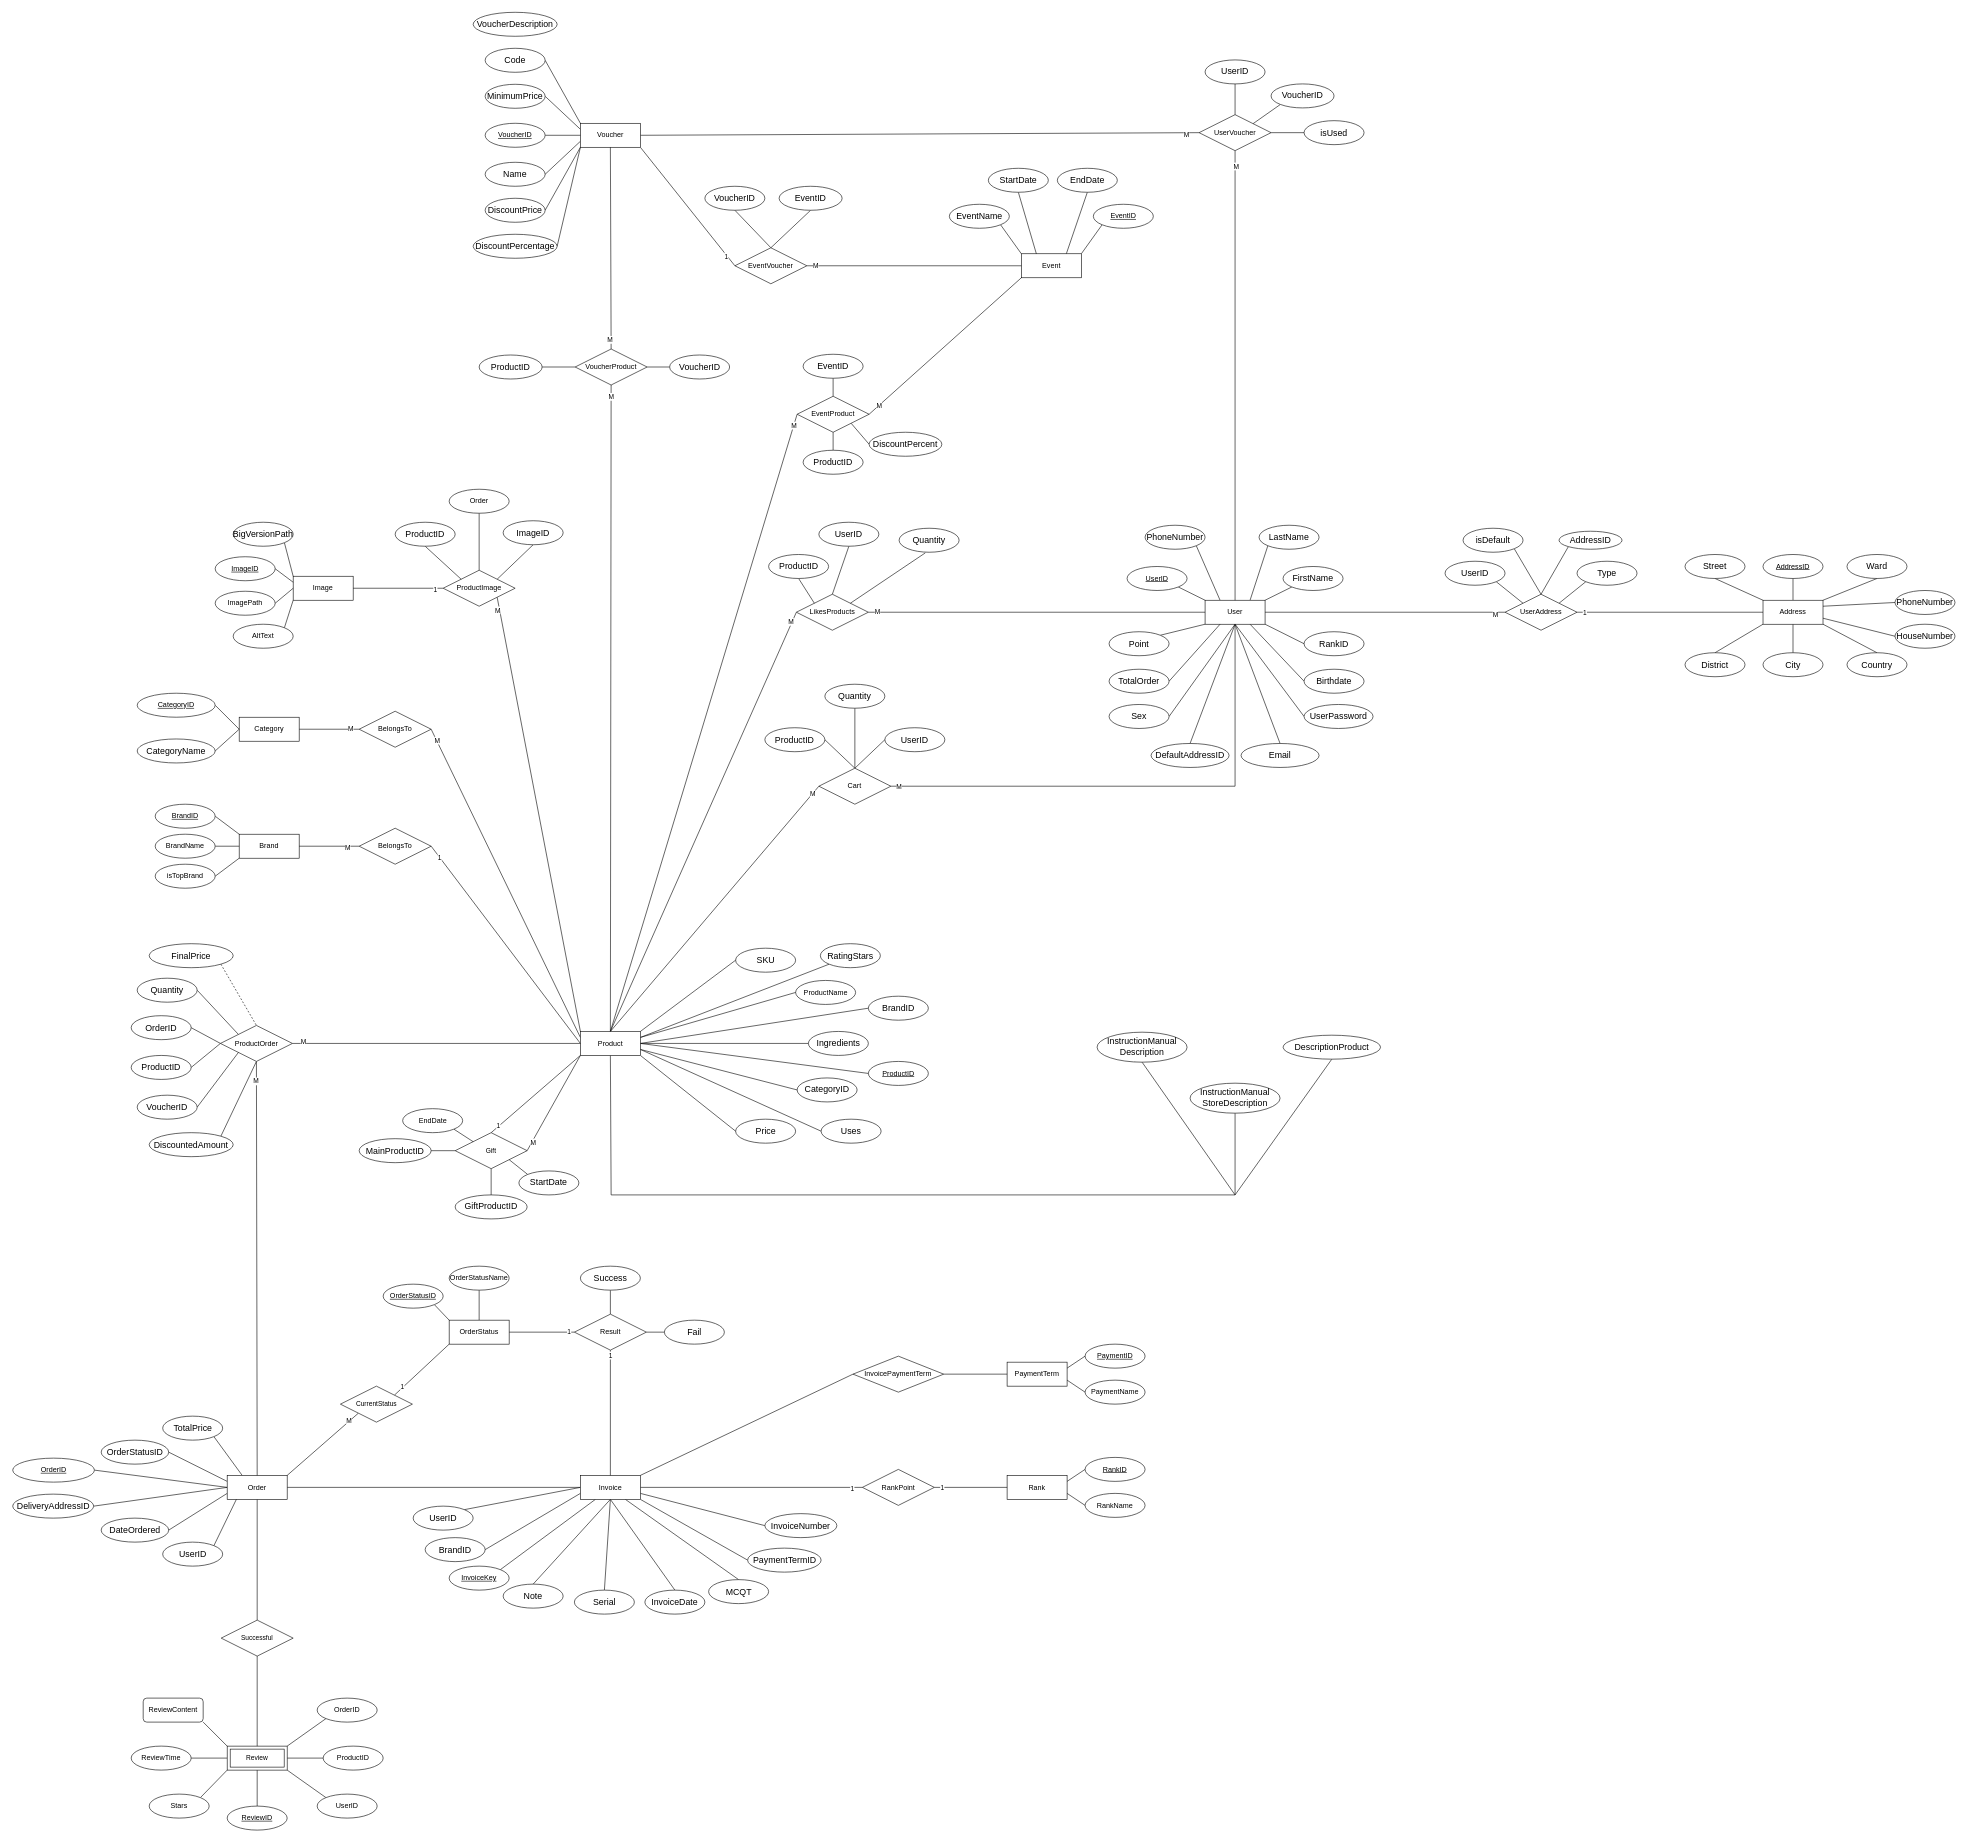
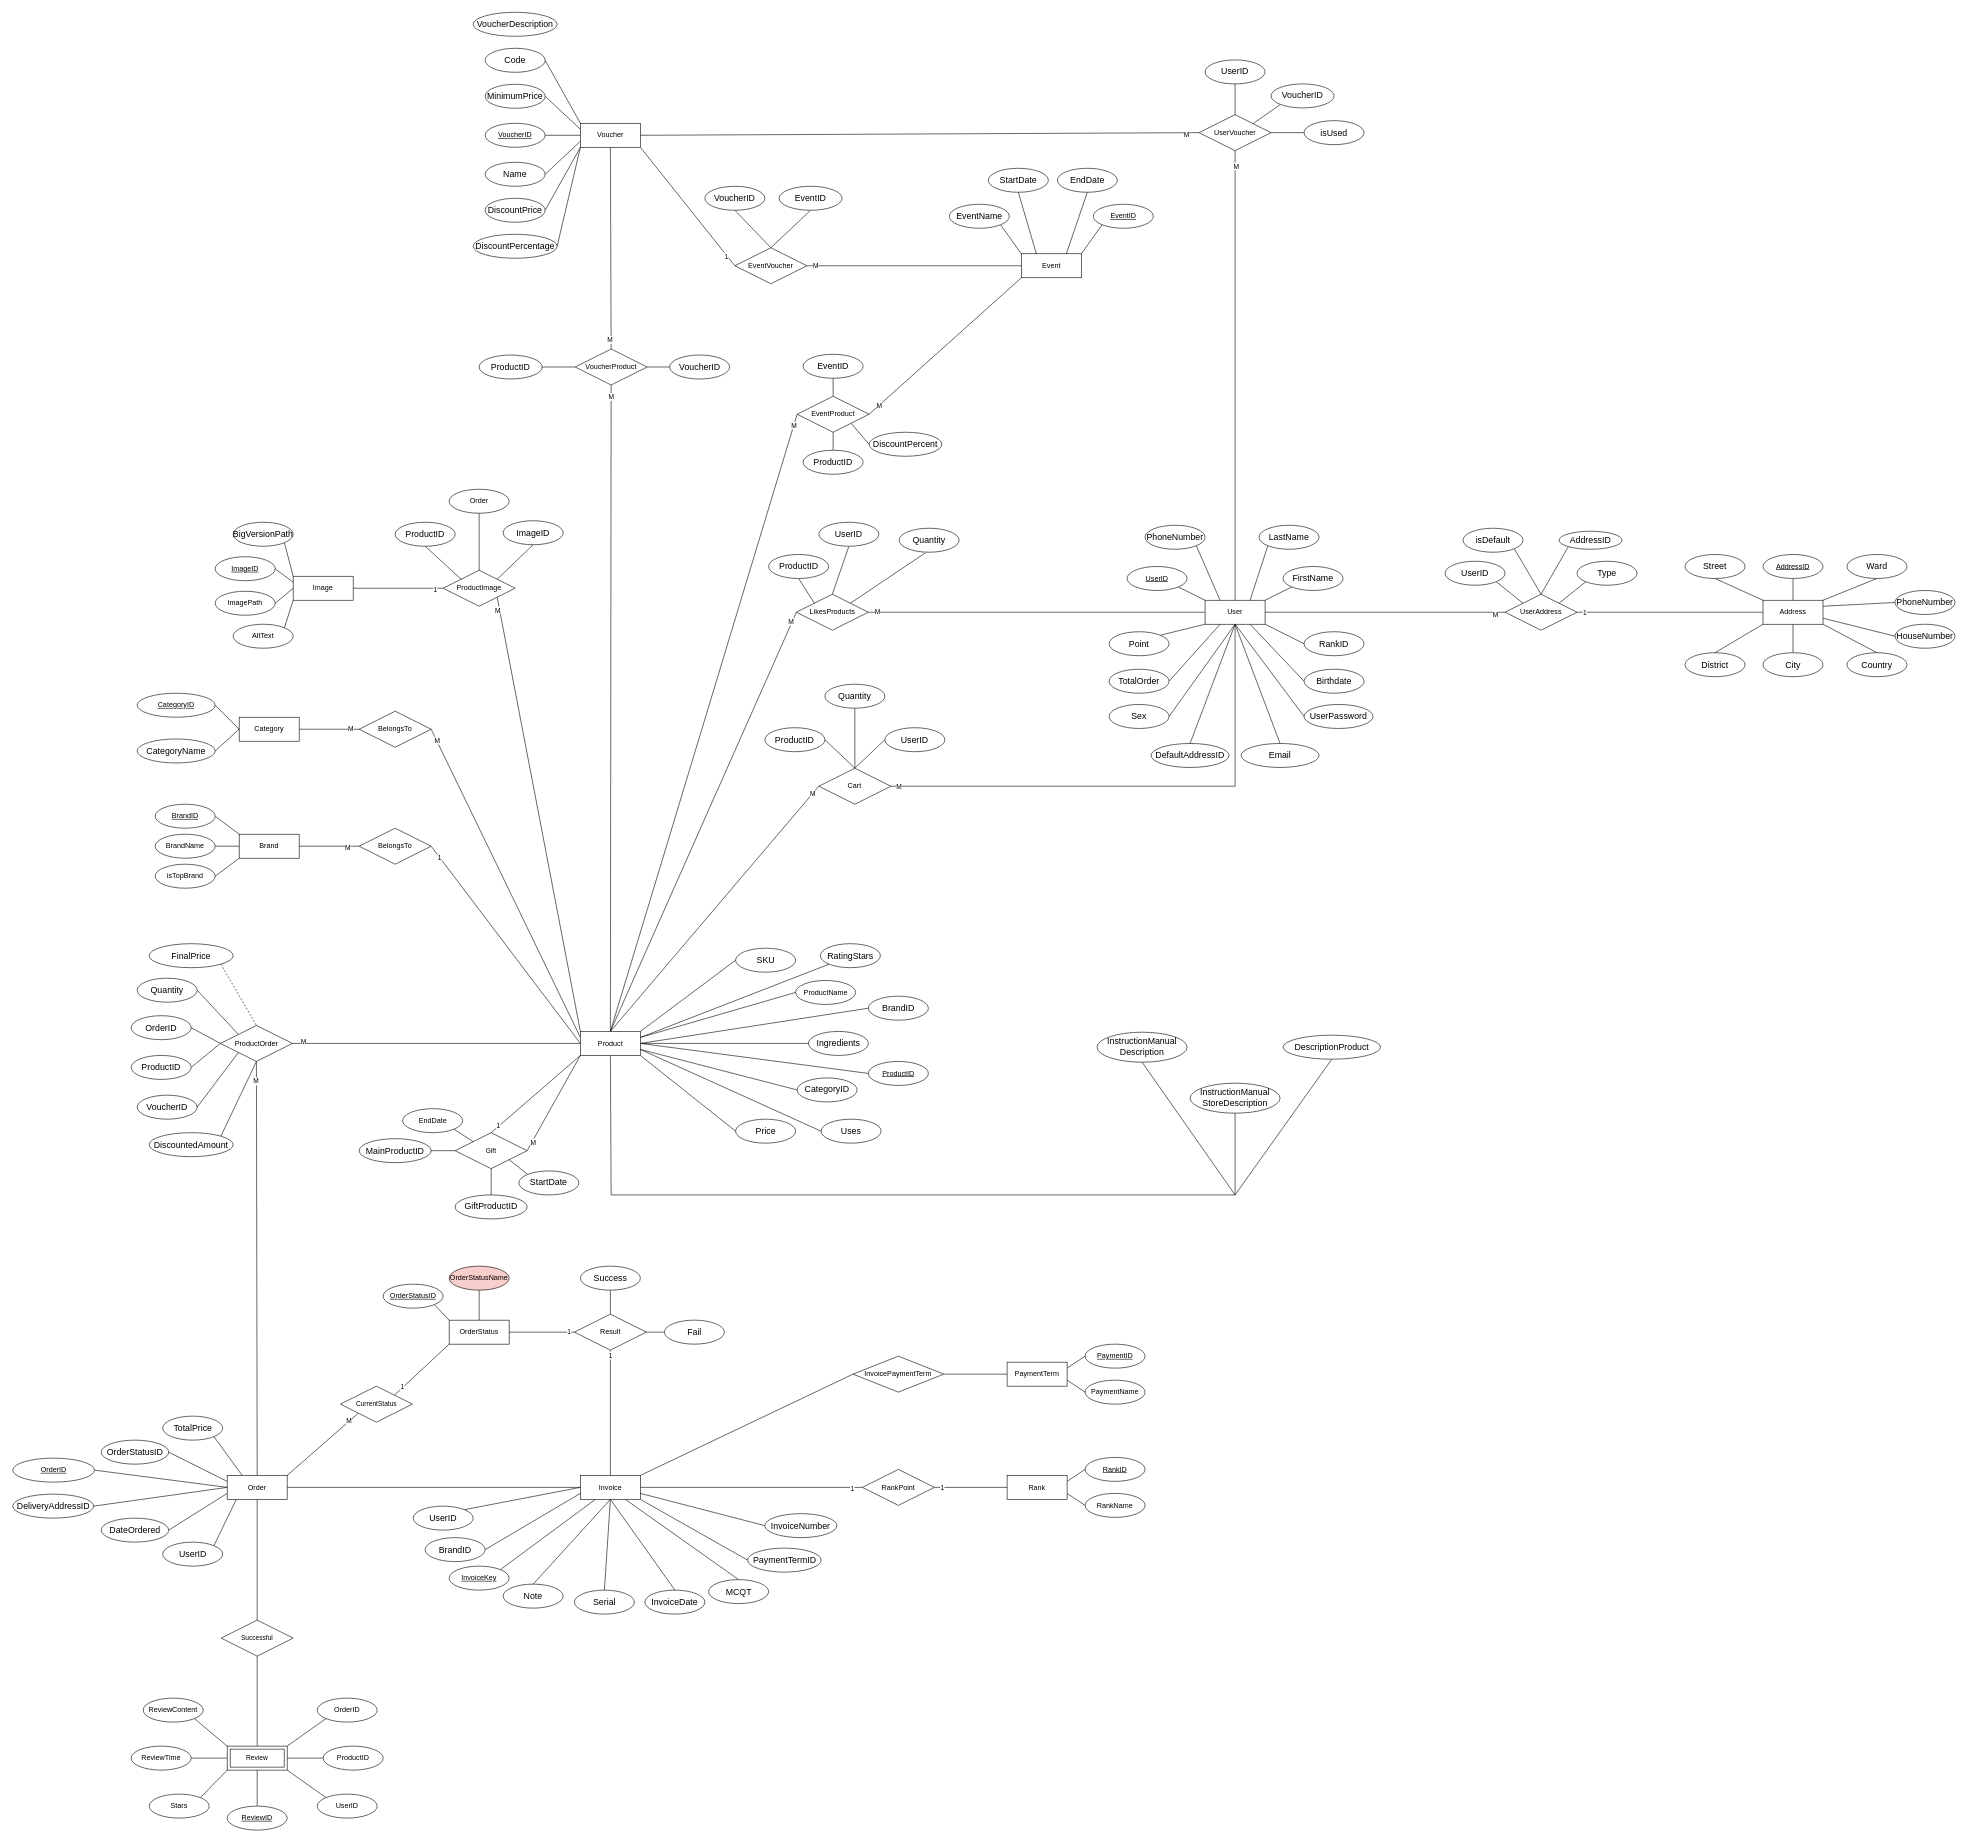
(479, 1278) -> (479, 1278)
(173, 1710) -> (173, 1710)
